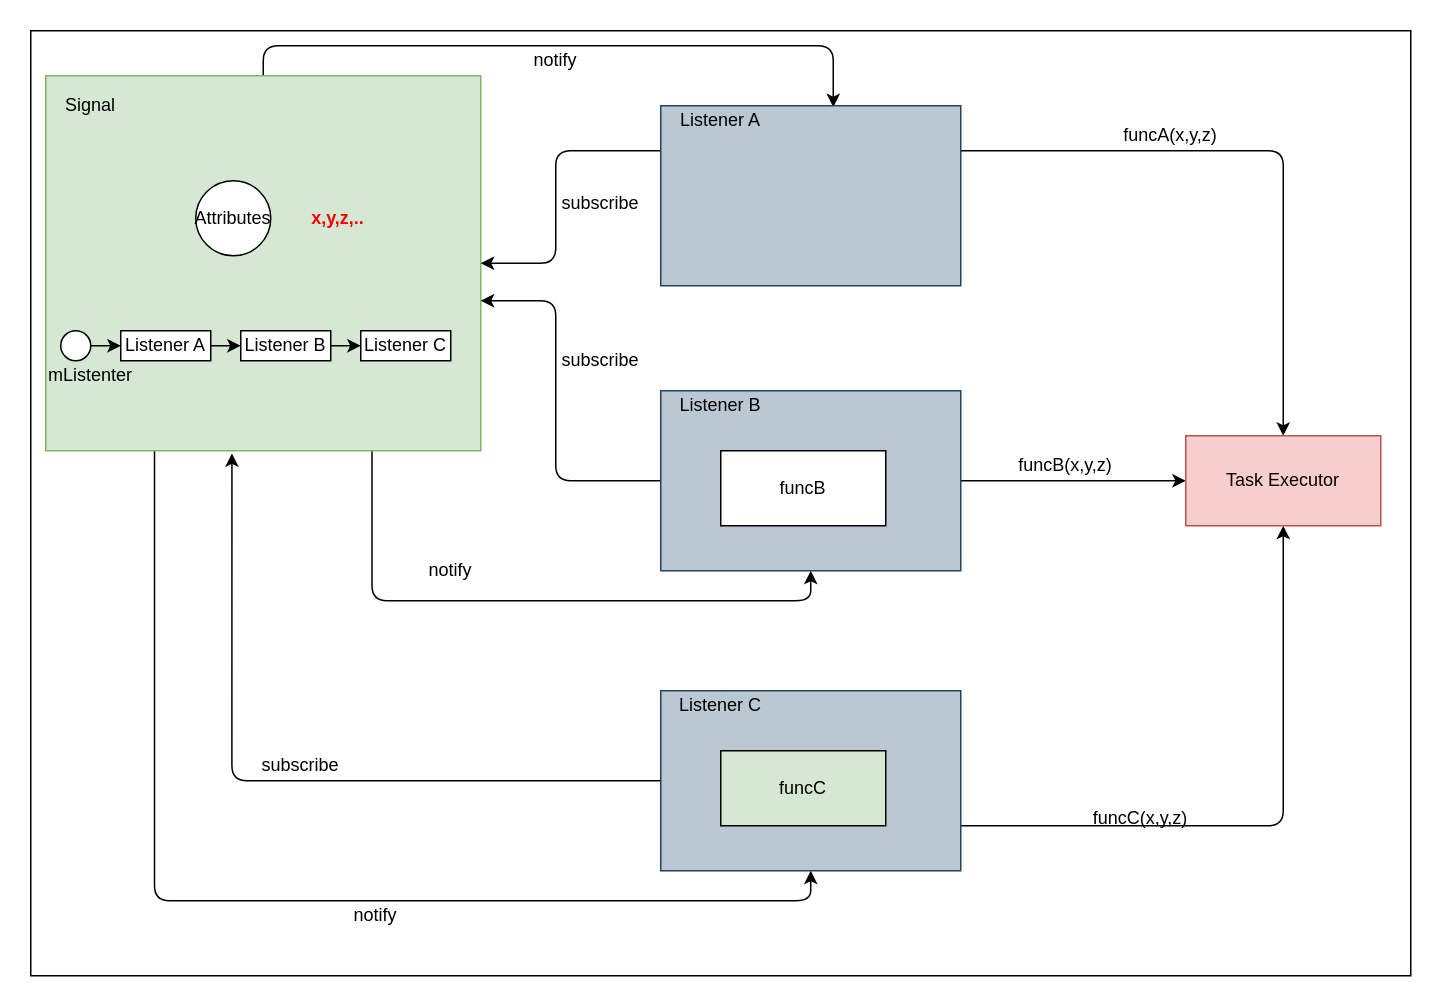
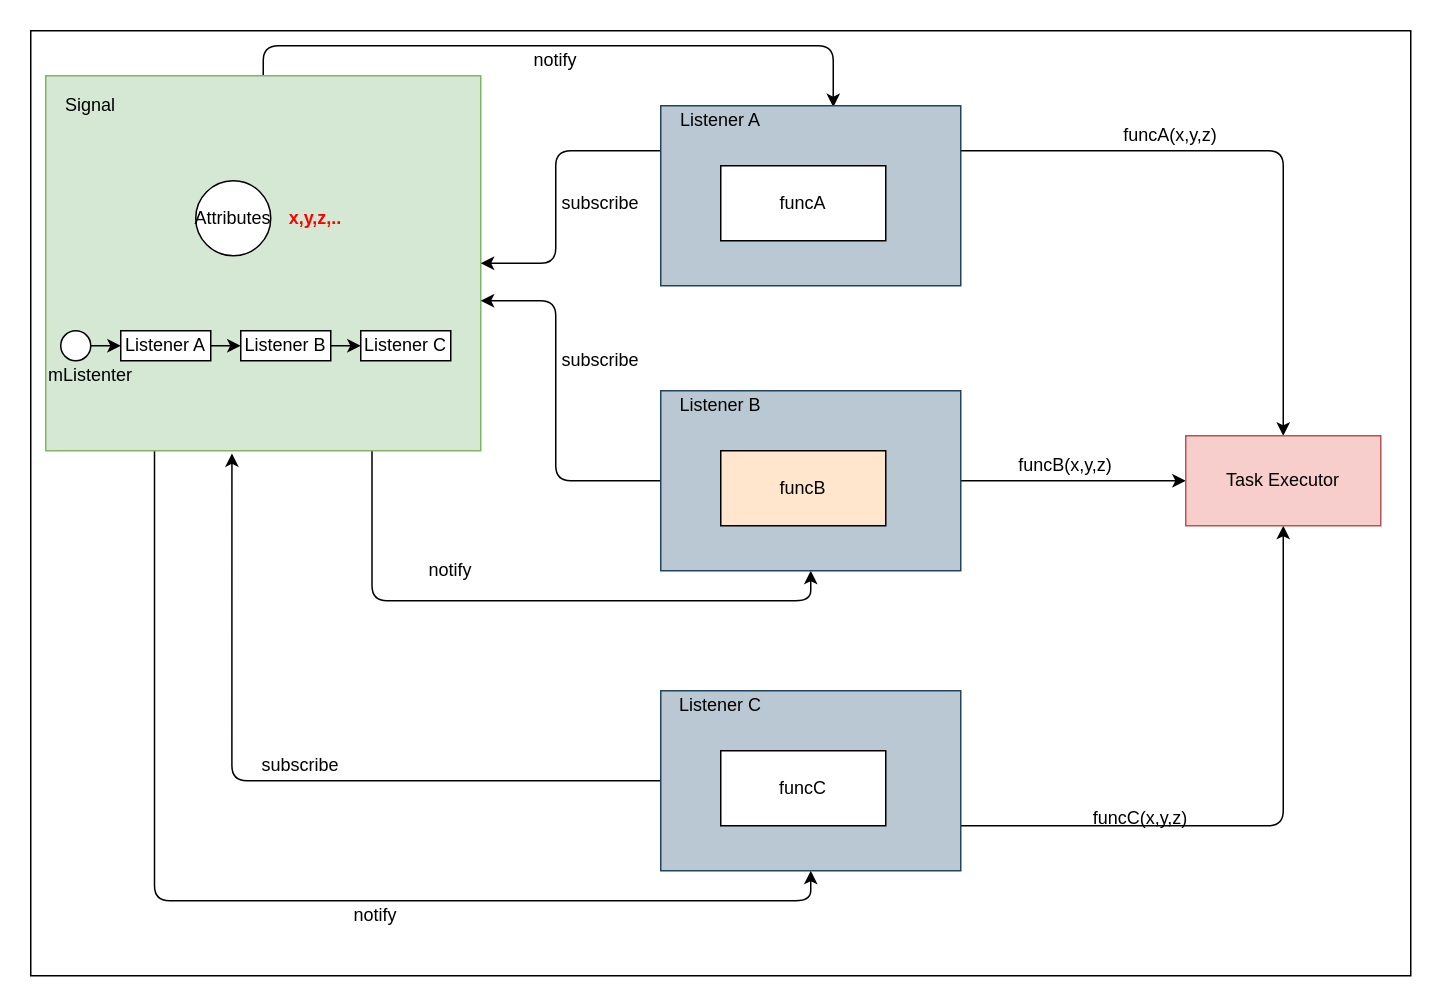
none -> (803, 203)
(338, 218) -> (316, 218)
(803, 488) -> (803, 488)
(803, 788) -> (803, 788)
